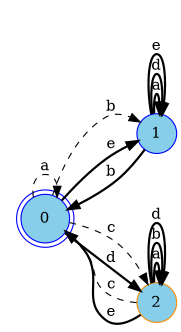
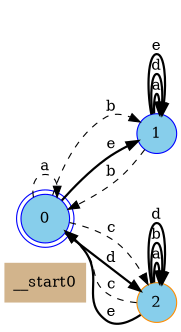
(115, 181) -> (115, 181)
none -> (45, 283)
